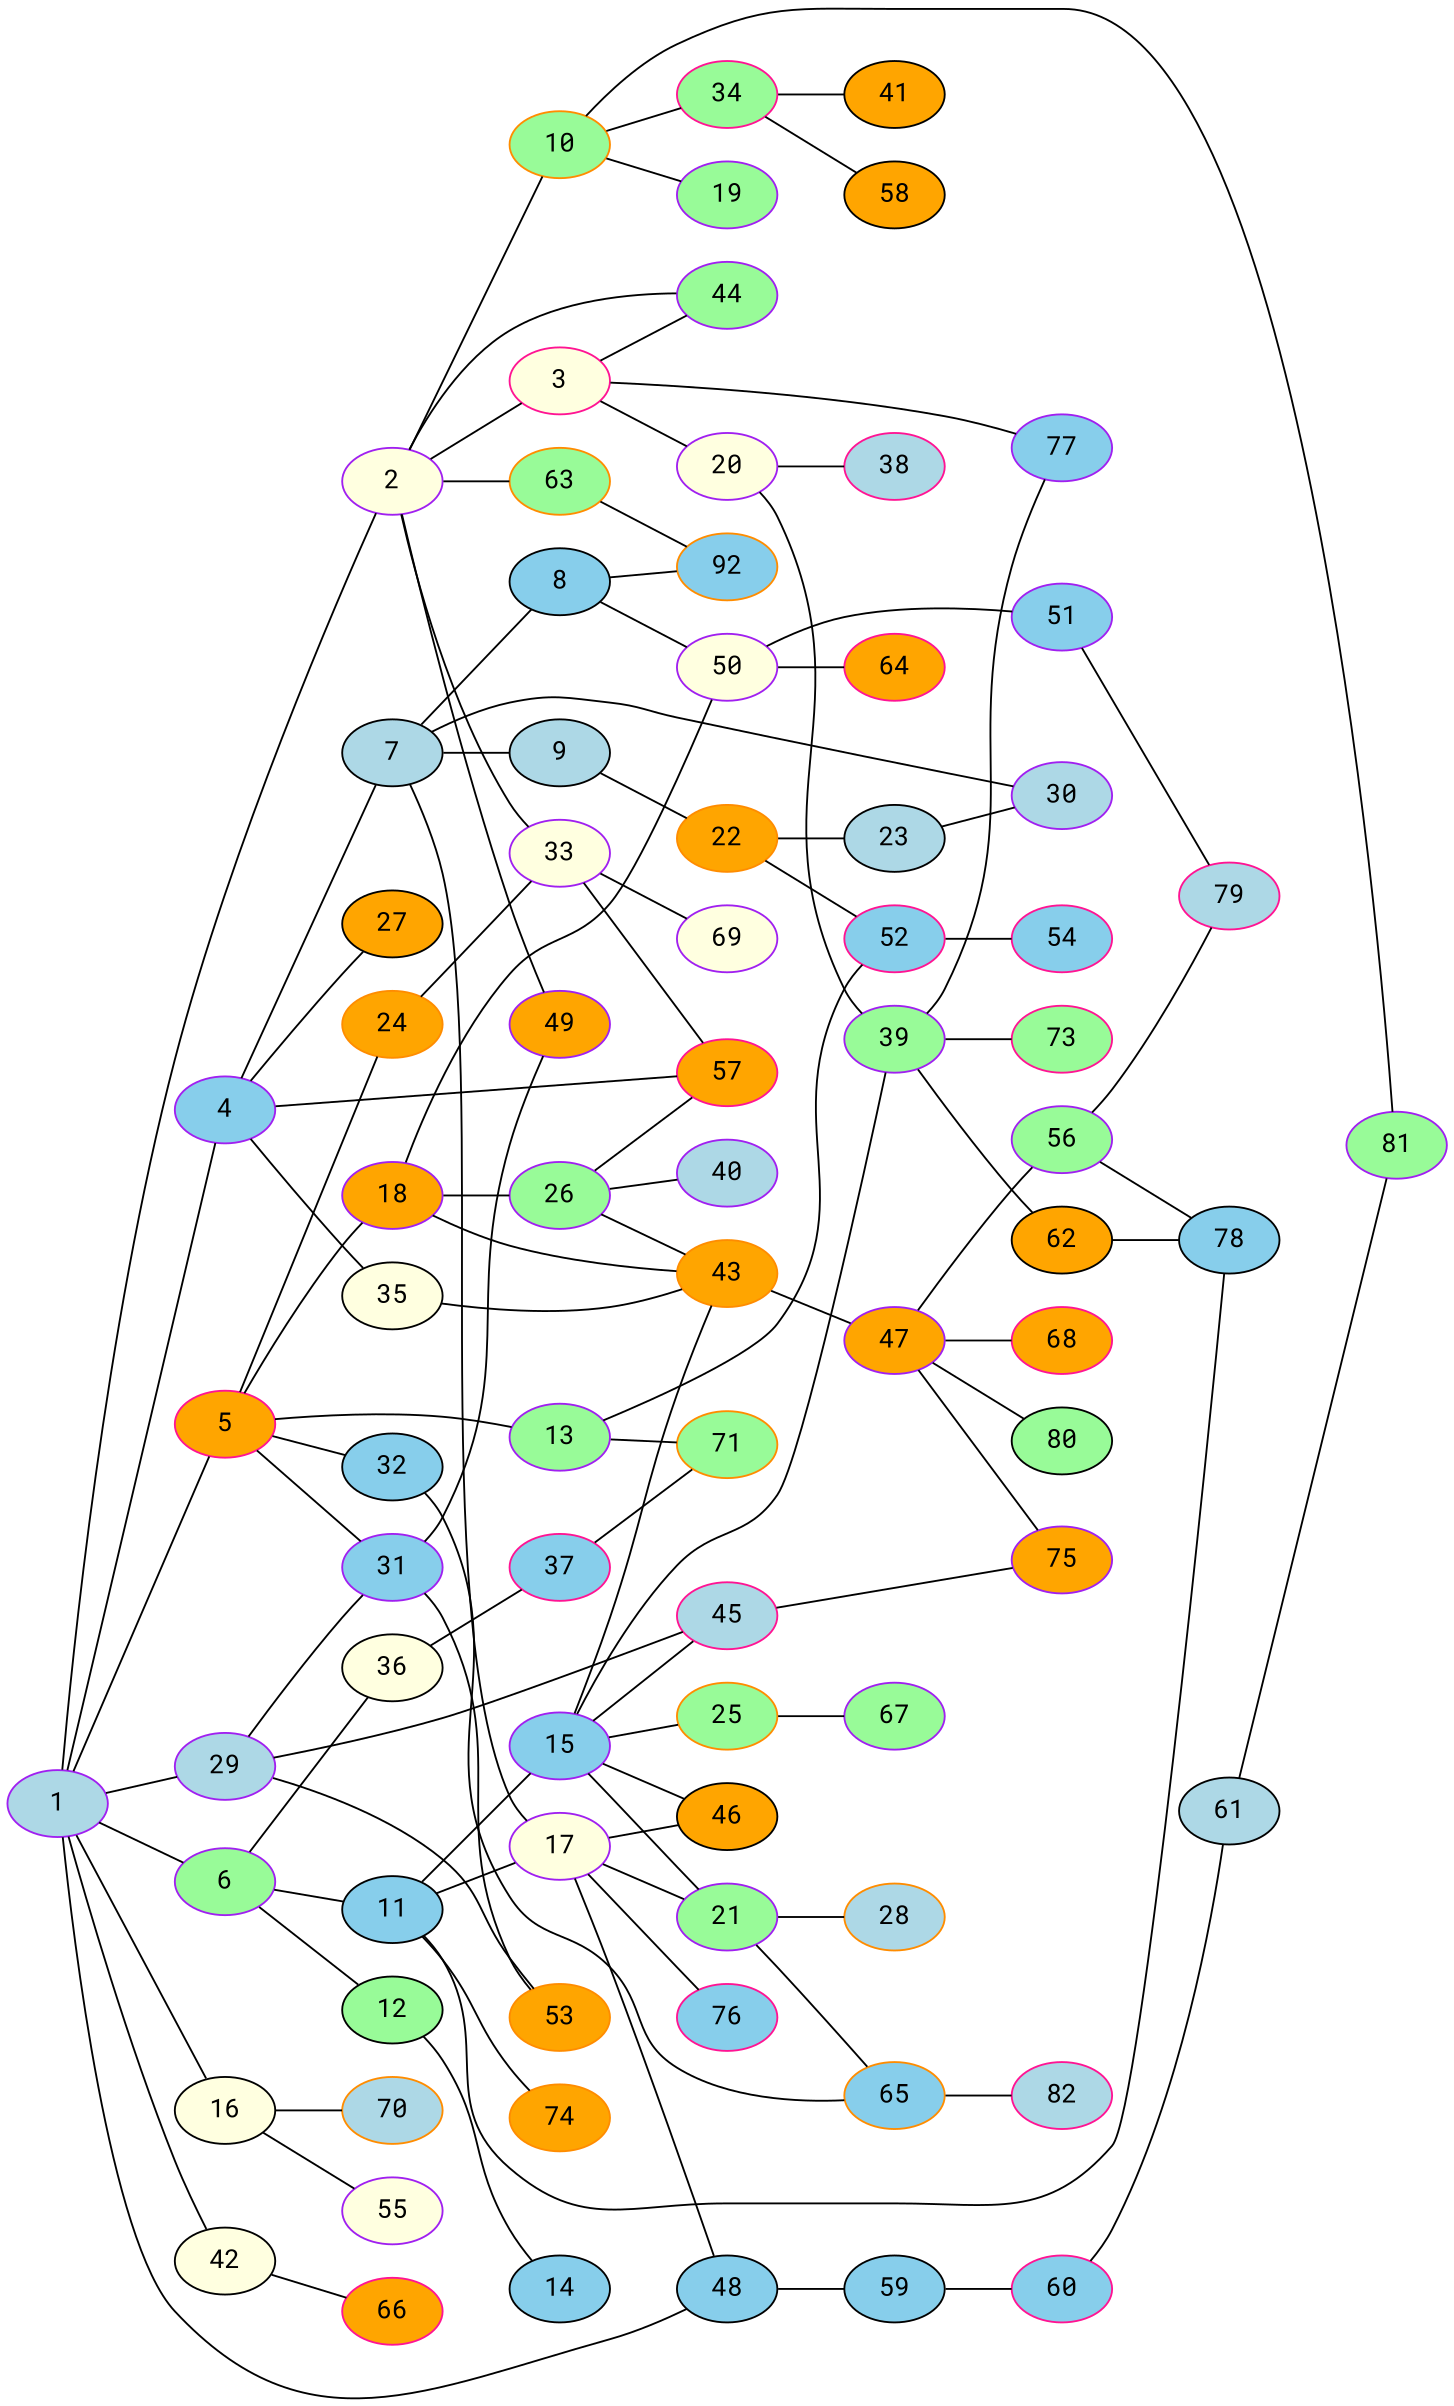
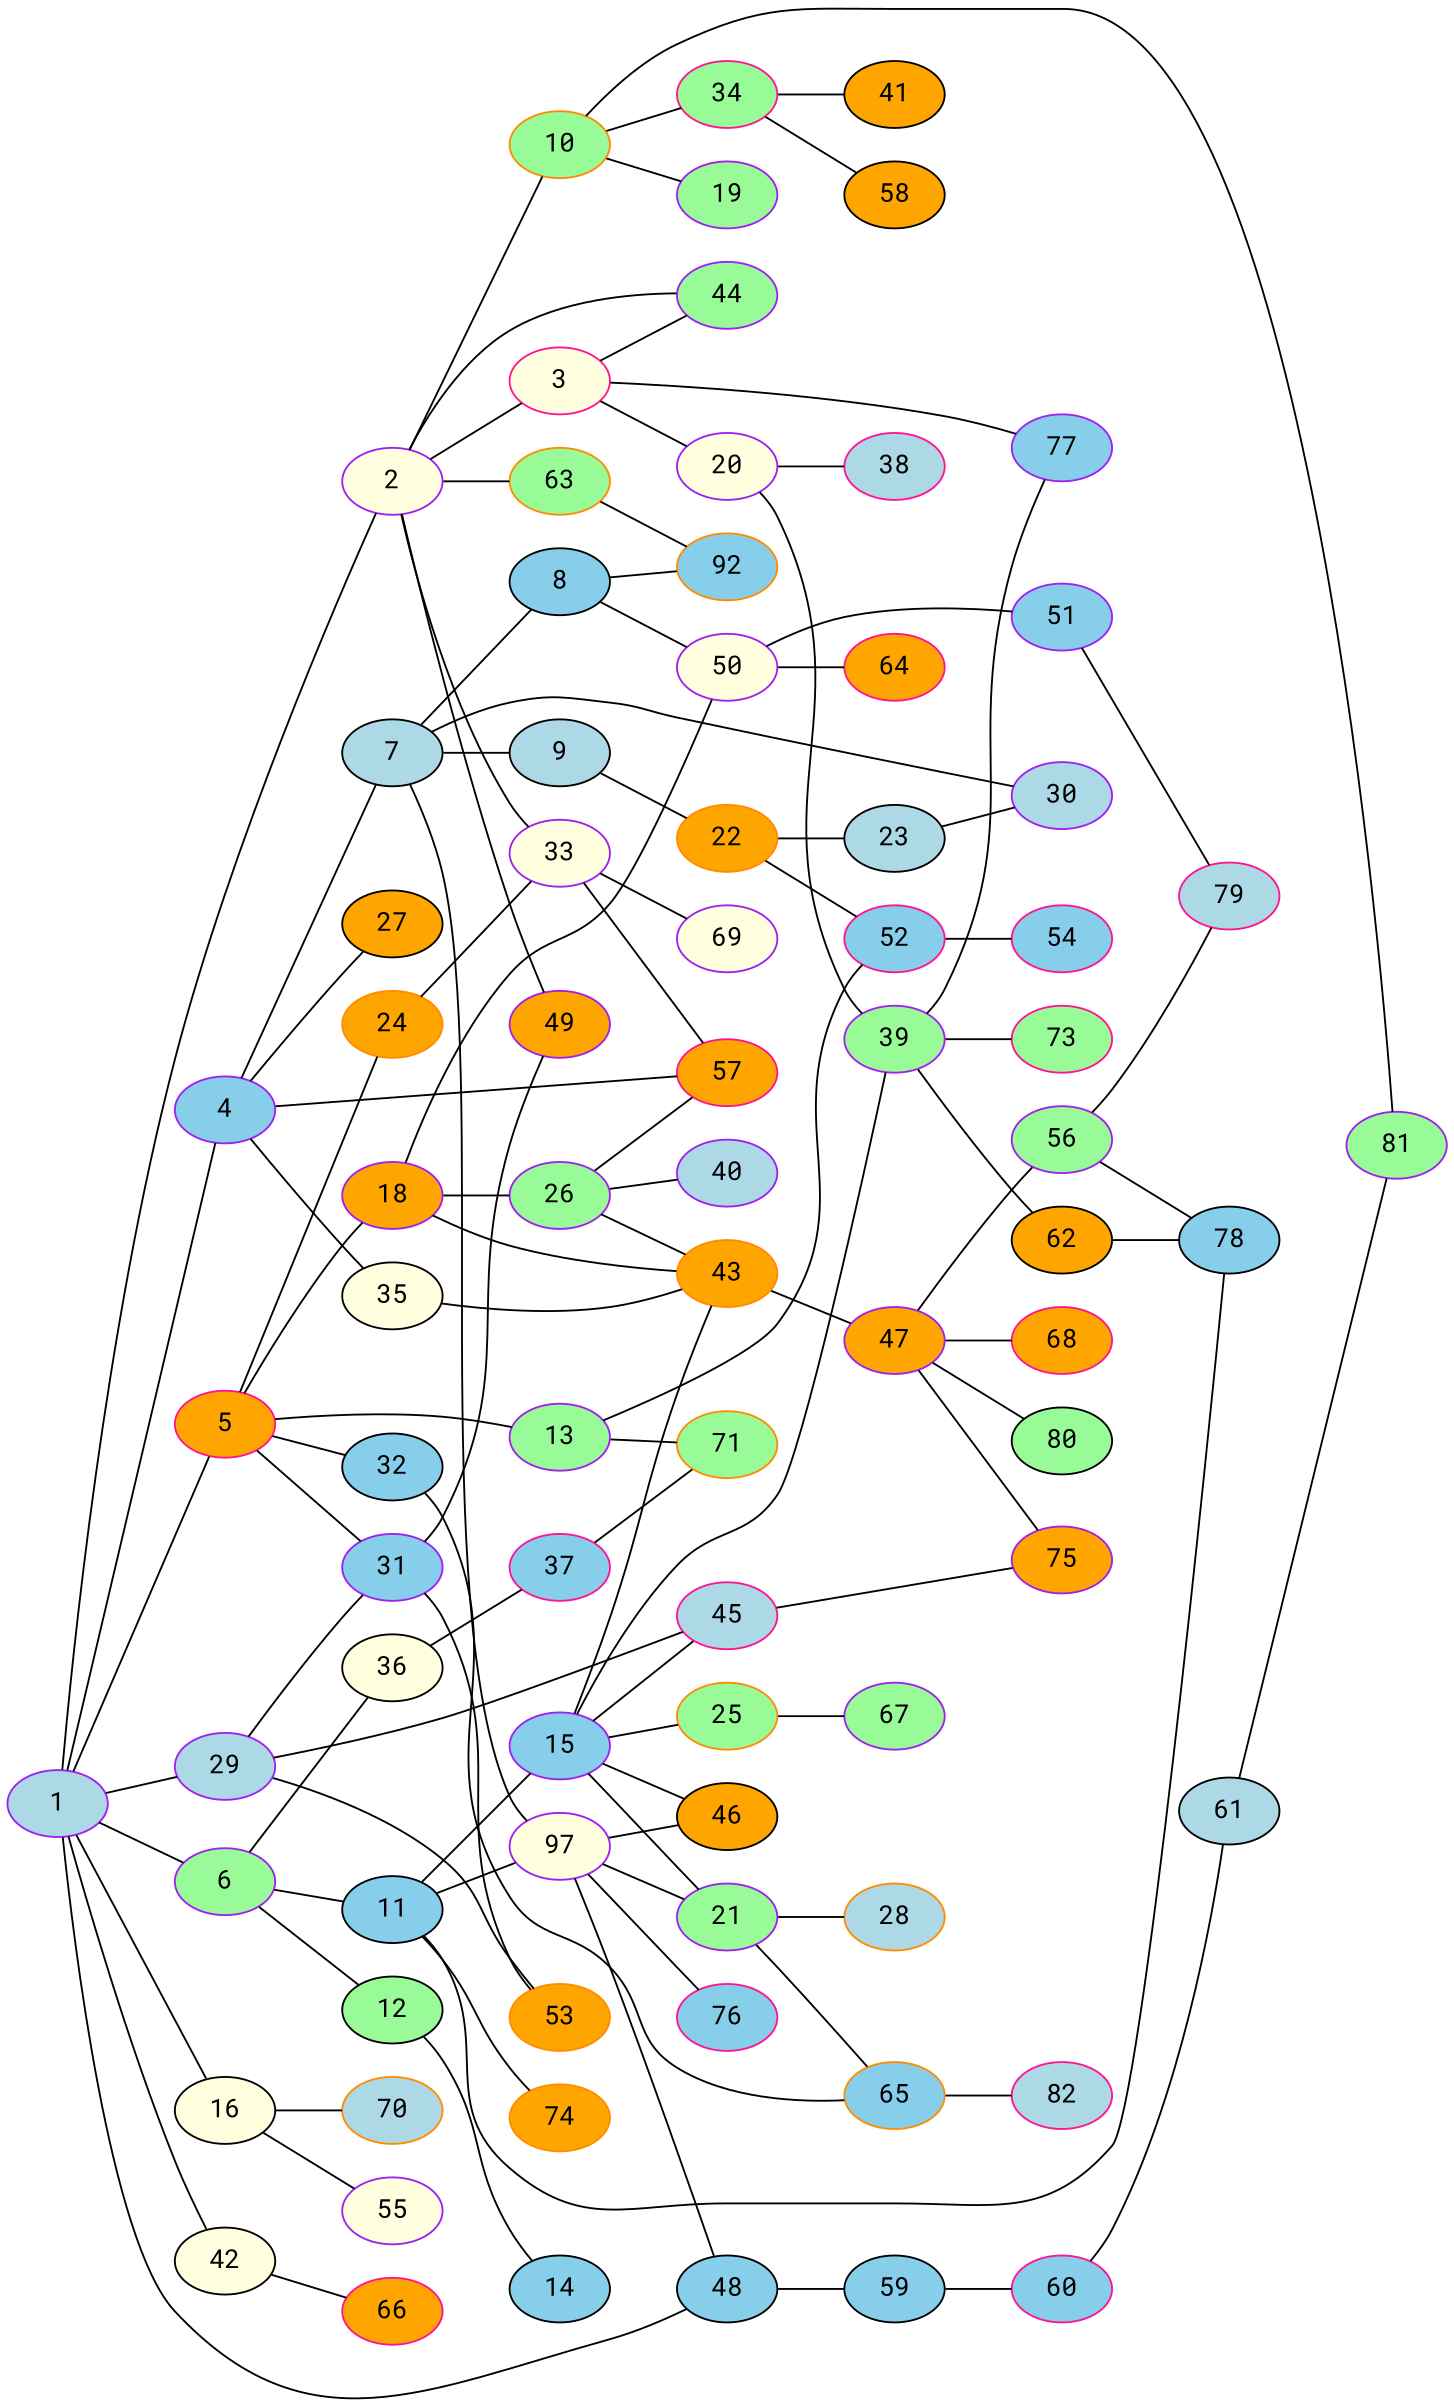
(560, 1846) -> (560, 1846)
